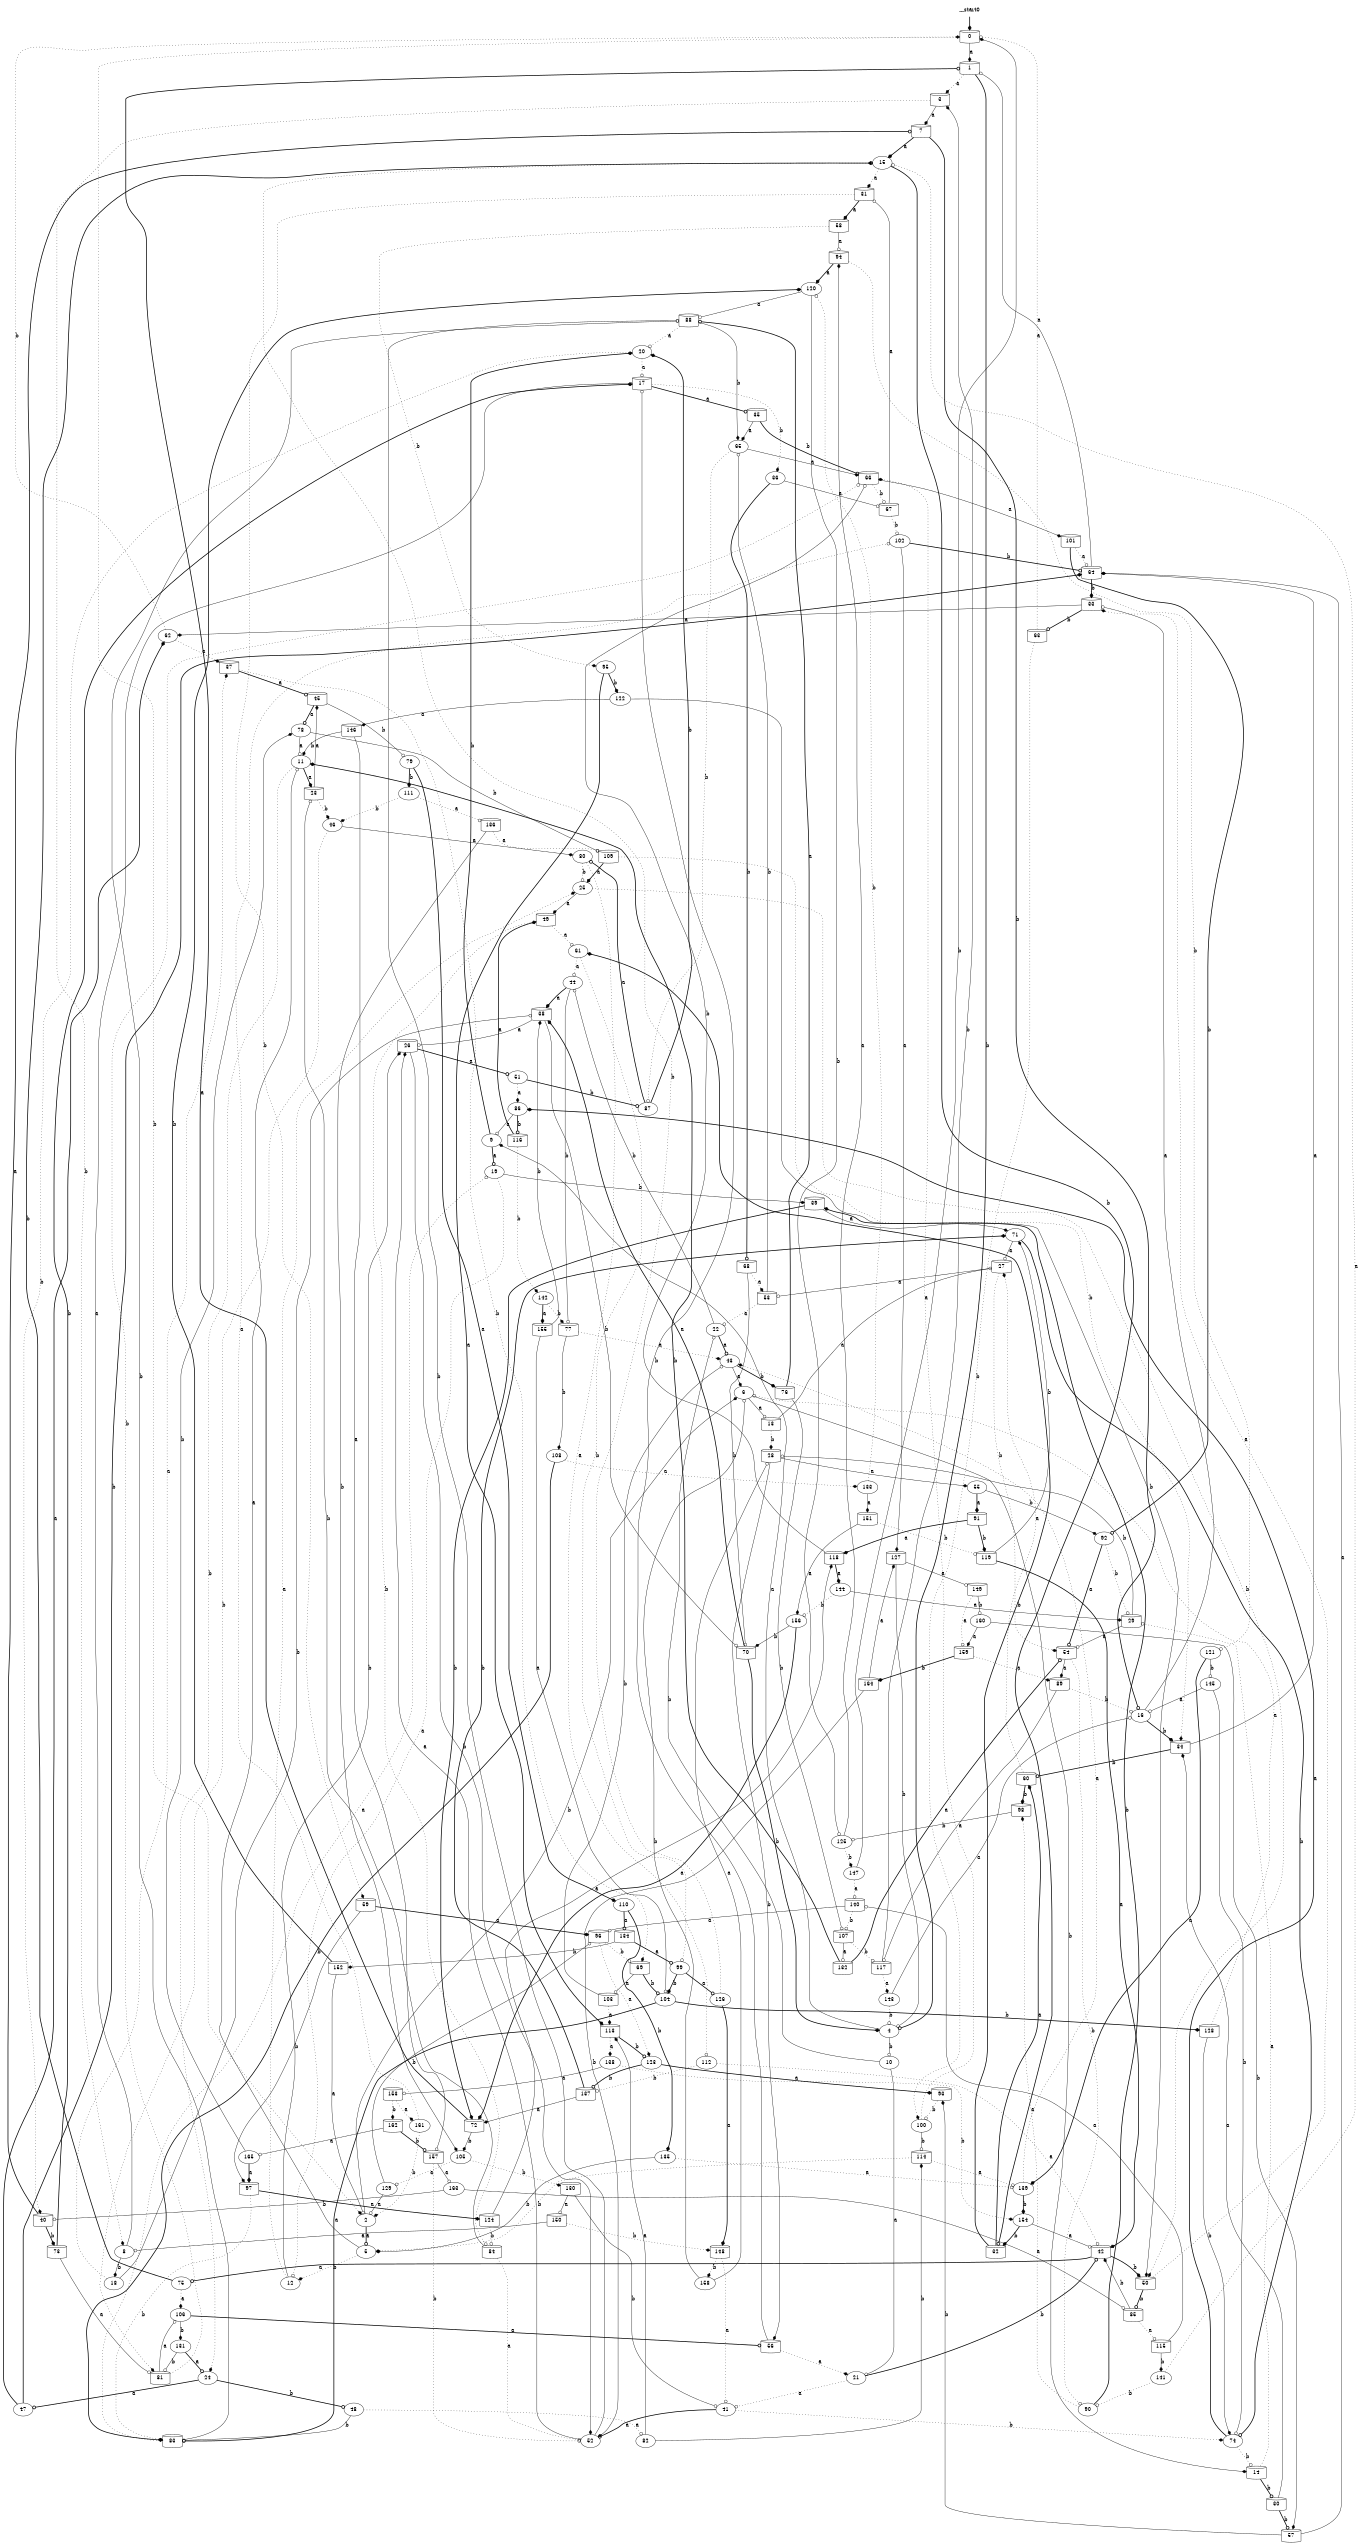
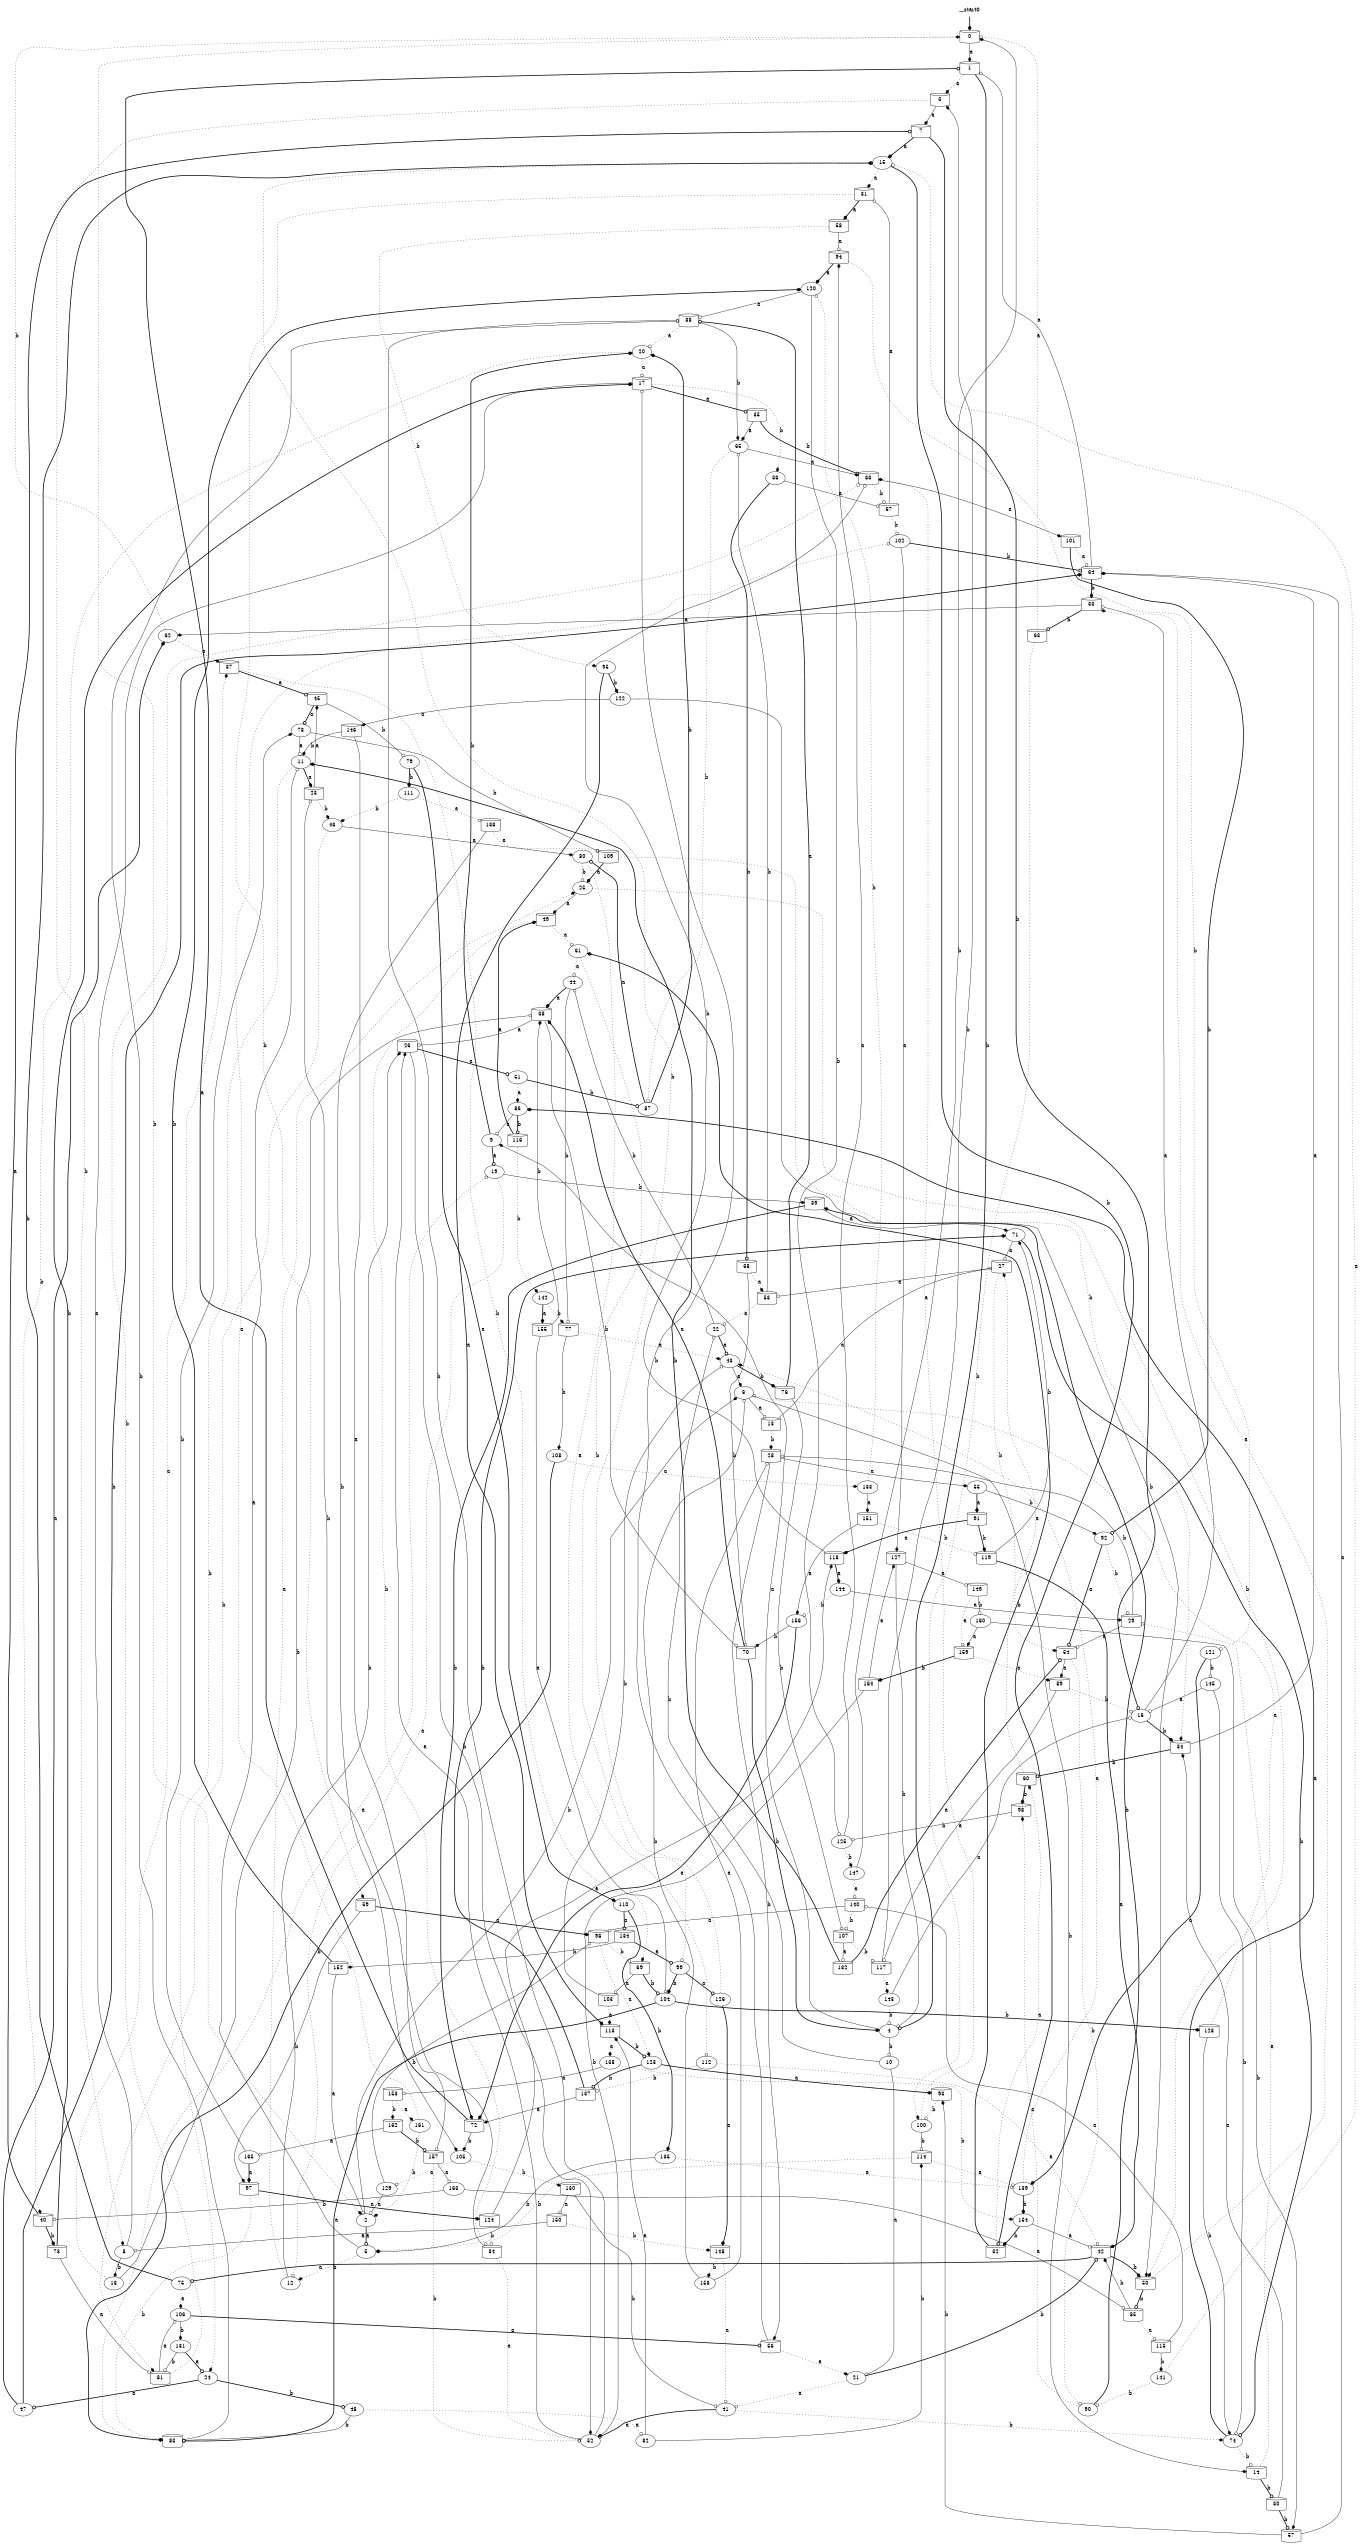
(1036, 2032) -> (1036, 2032)
